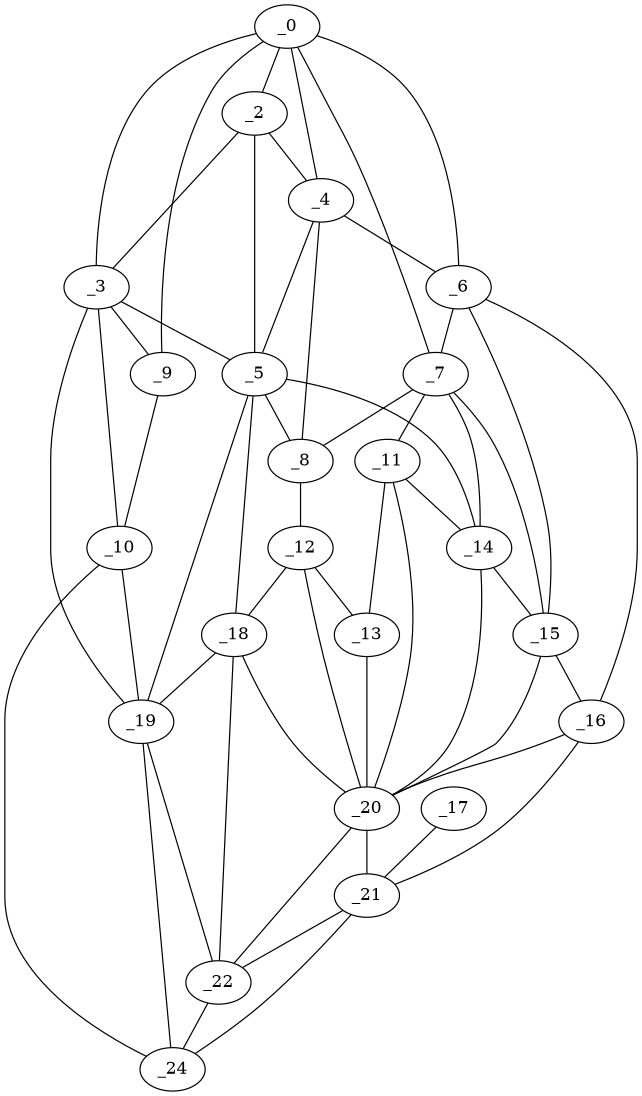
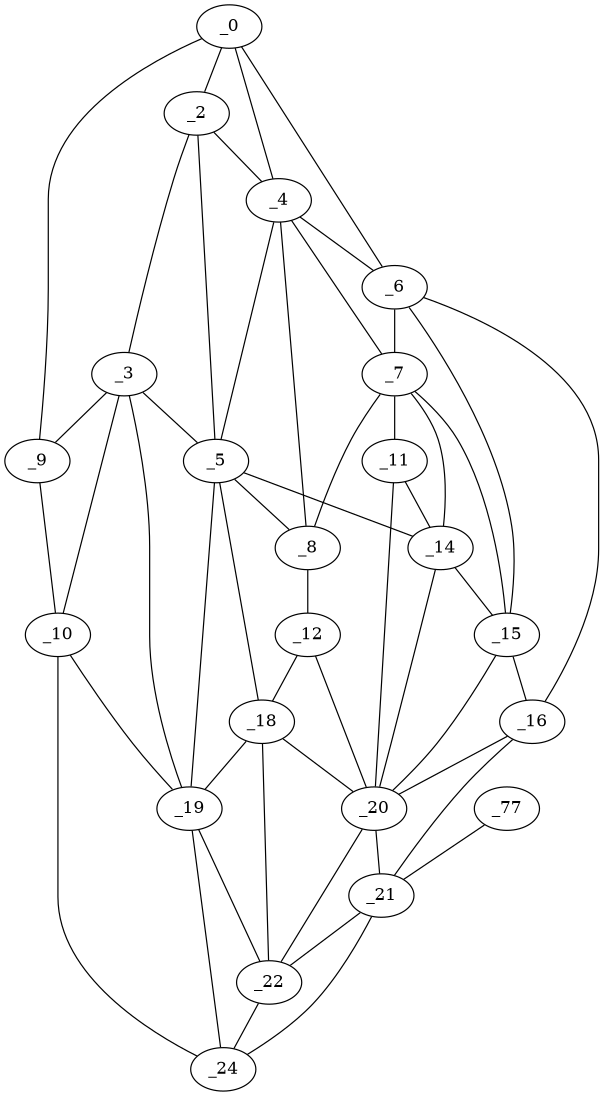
(130, 115) -> none
(372, 196) -> (337, 287)
(367, 635) -> none
(454, 809) -> (507, 809)
